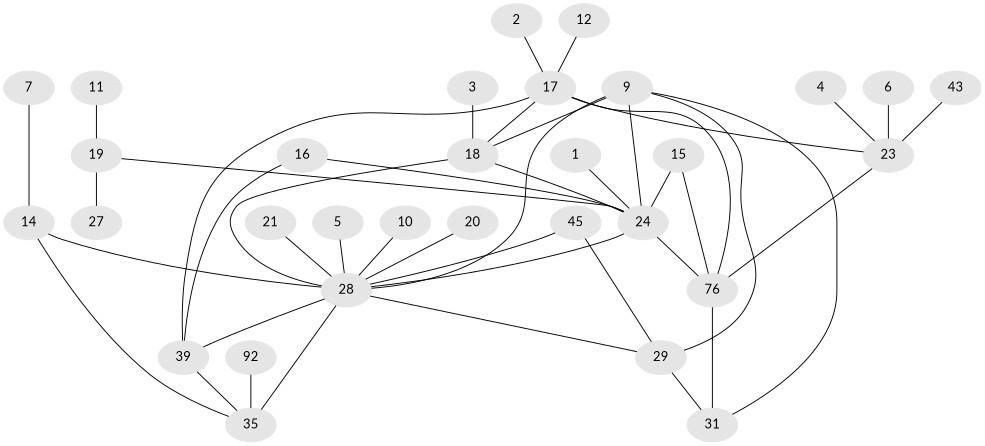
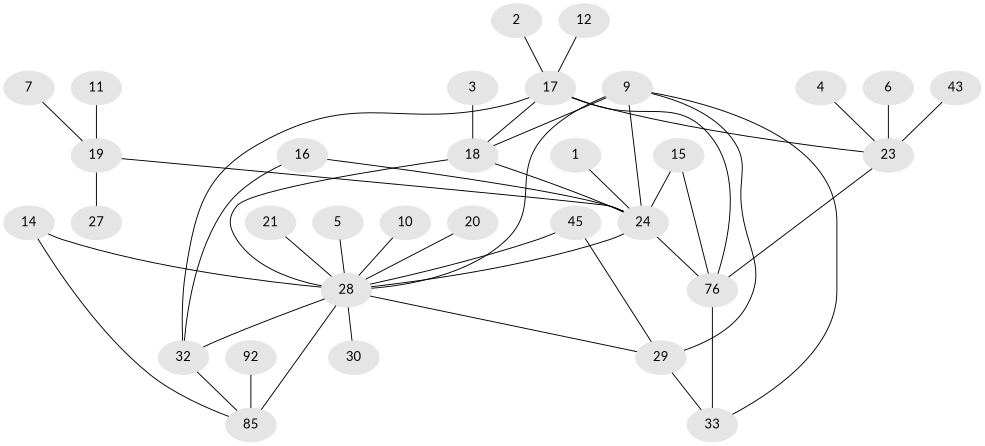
(29, 155) -> (63, 122)
(183, 358) -> (183, 358)
none -> (354, 358)
(251, 425) -> (251, 425)
(712, 425) -> (712, 425)
